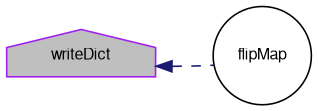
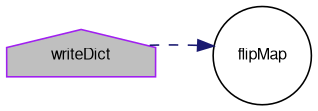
(193, 66) -> (172, 45)
